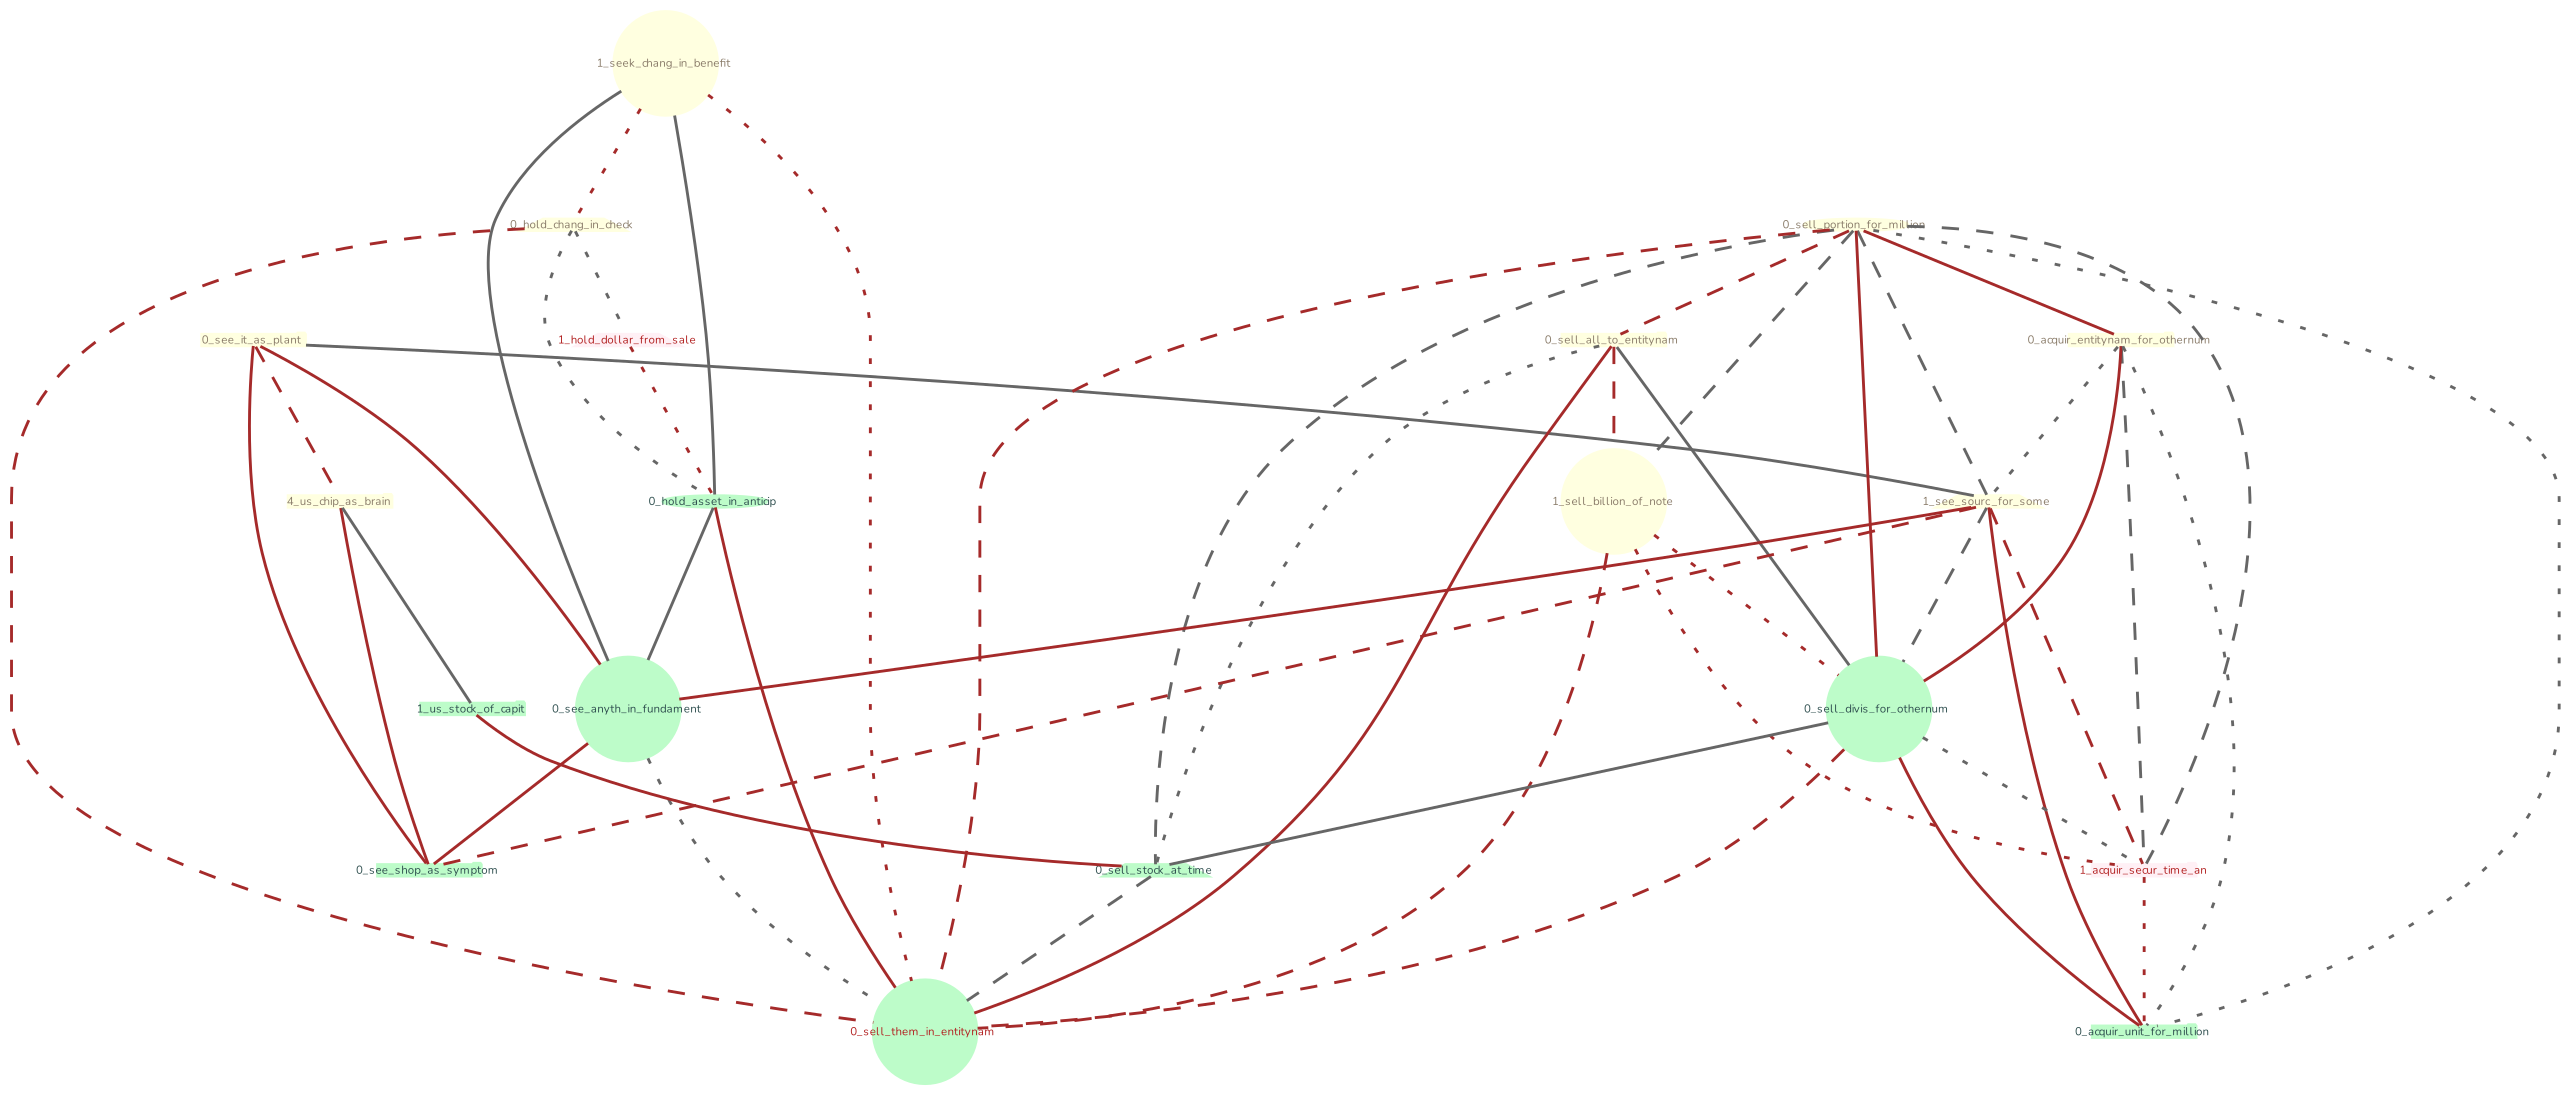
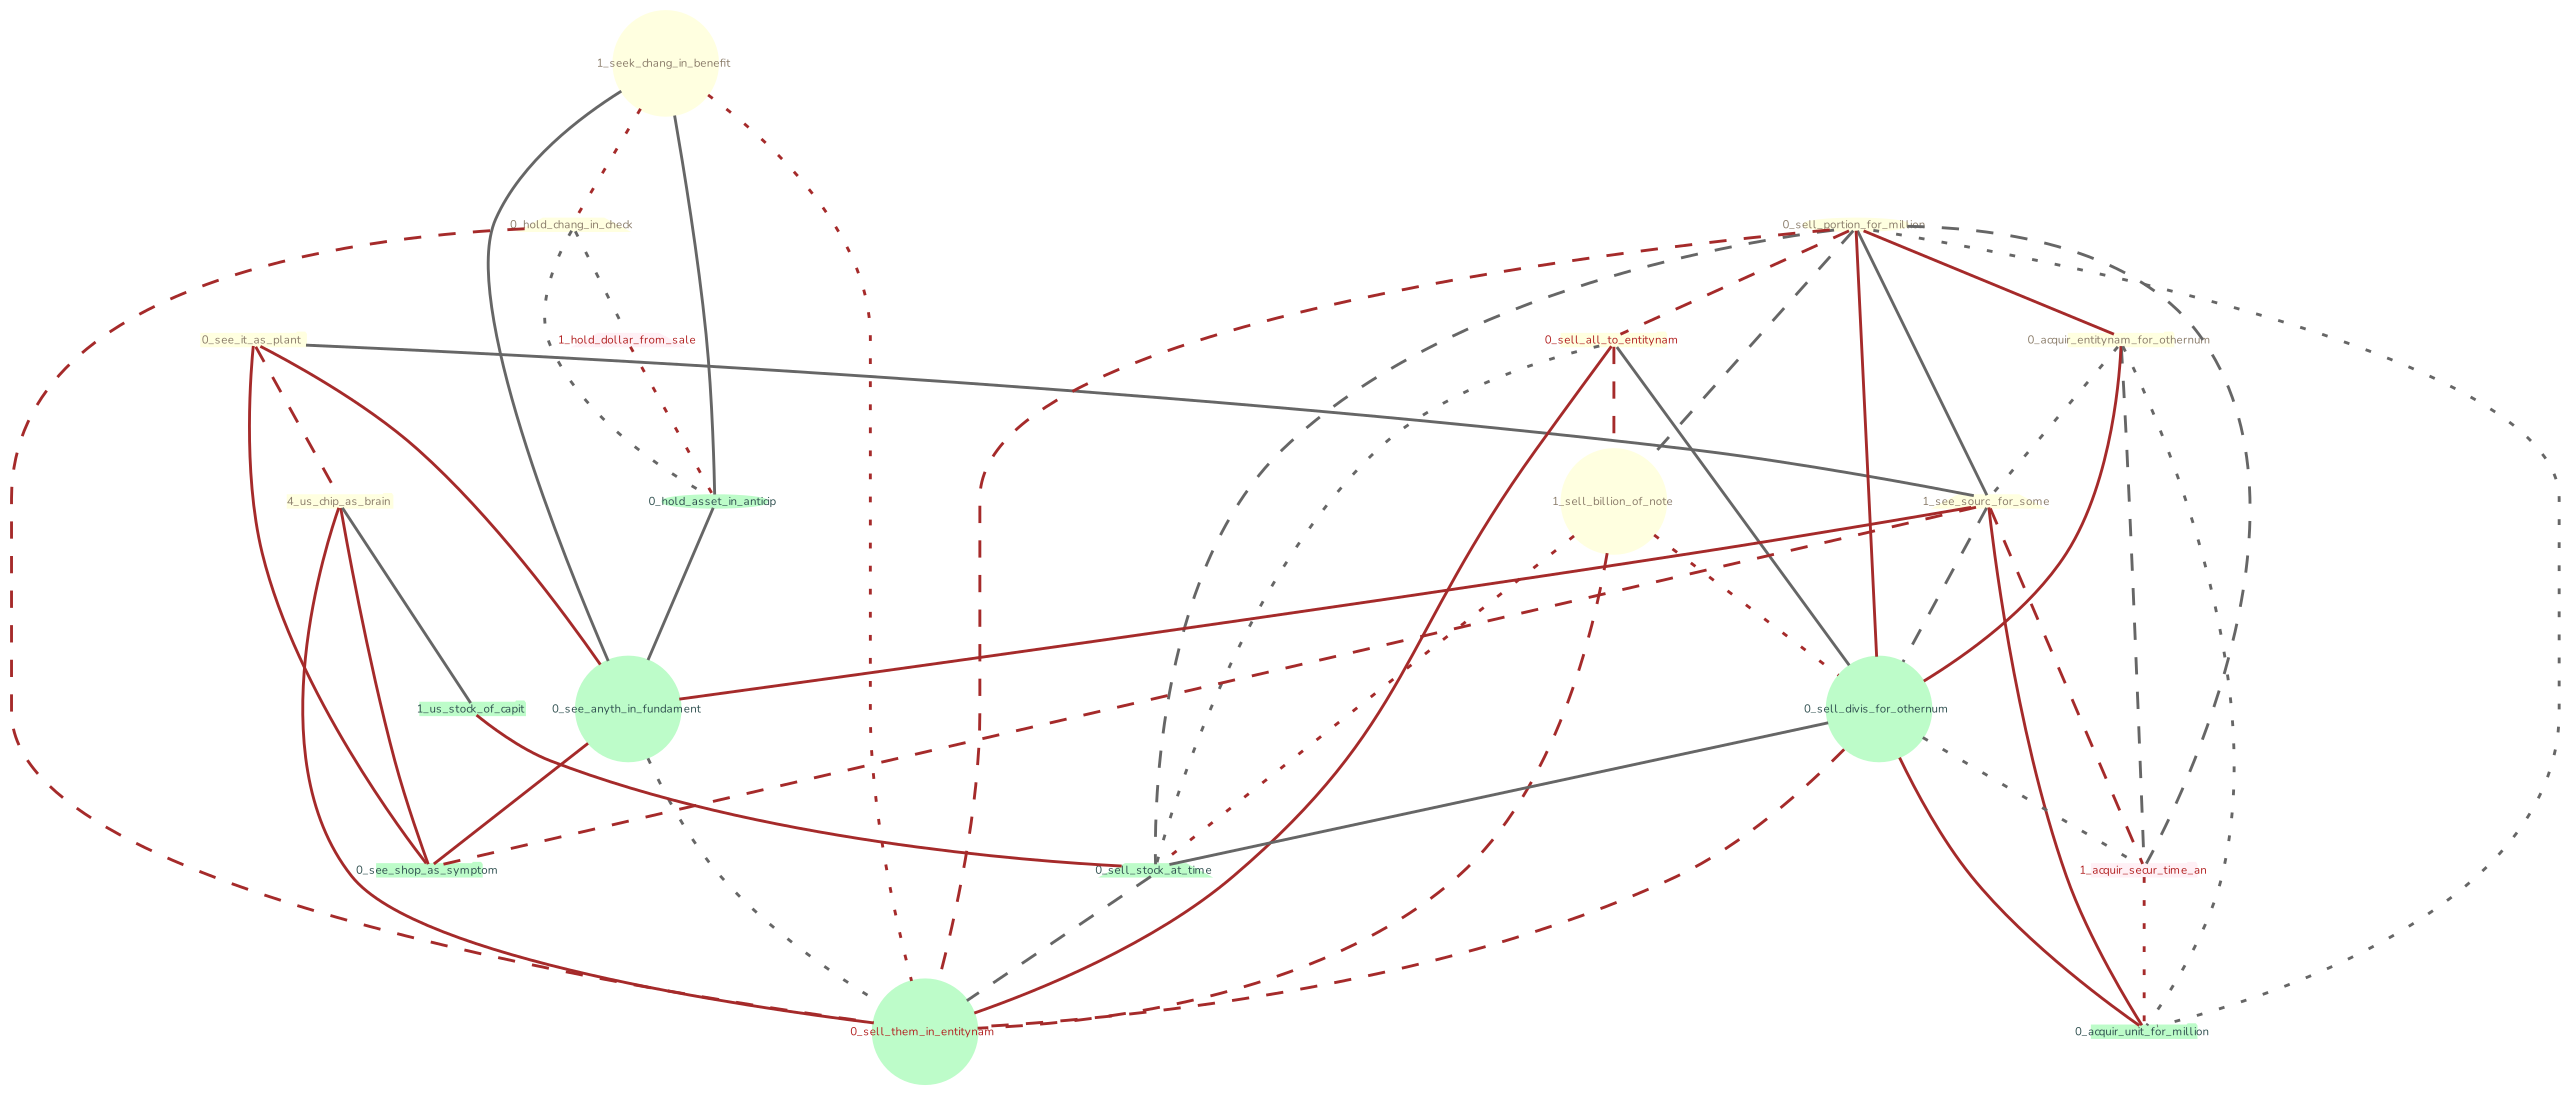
(1614, 340) -> (1614, 340)
(1922, 363) -> (1922, 363)
(783, 756) -> (400, 911)
(1840, 785) -> (1357, 708)
